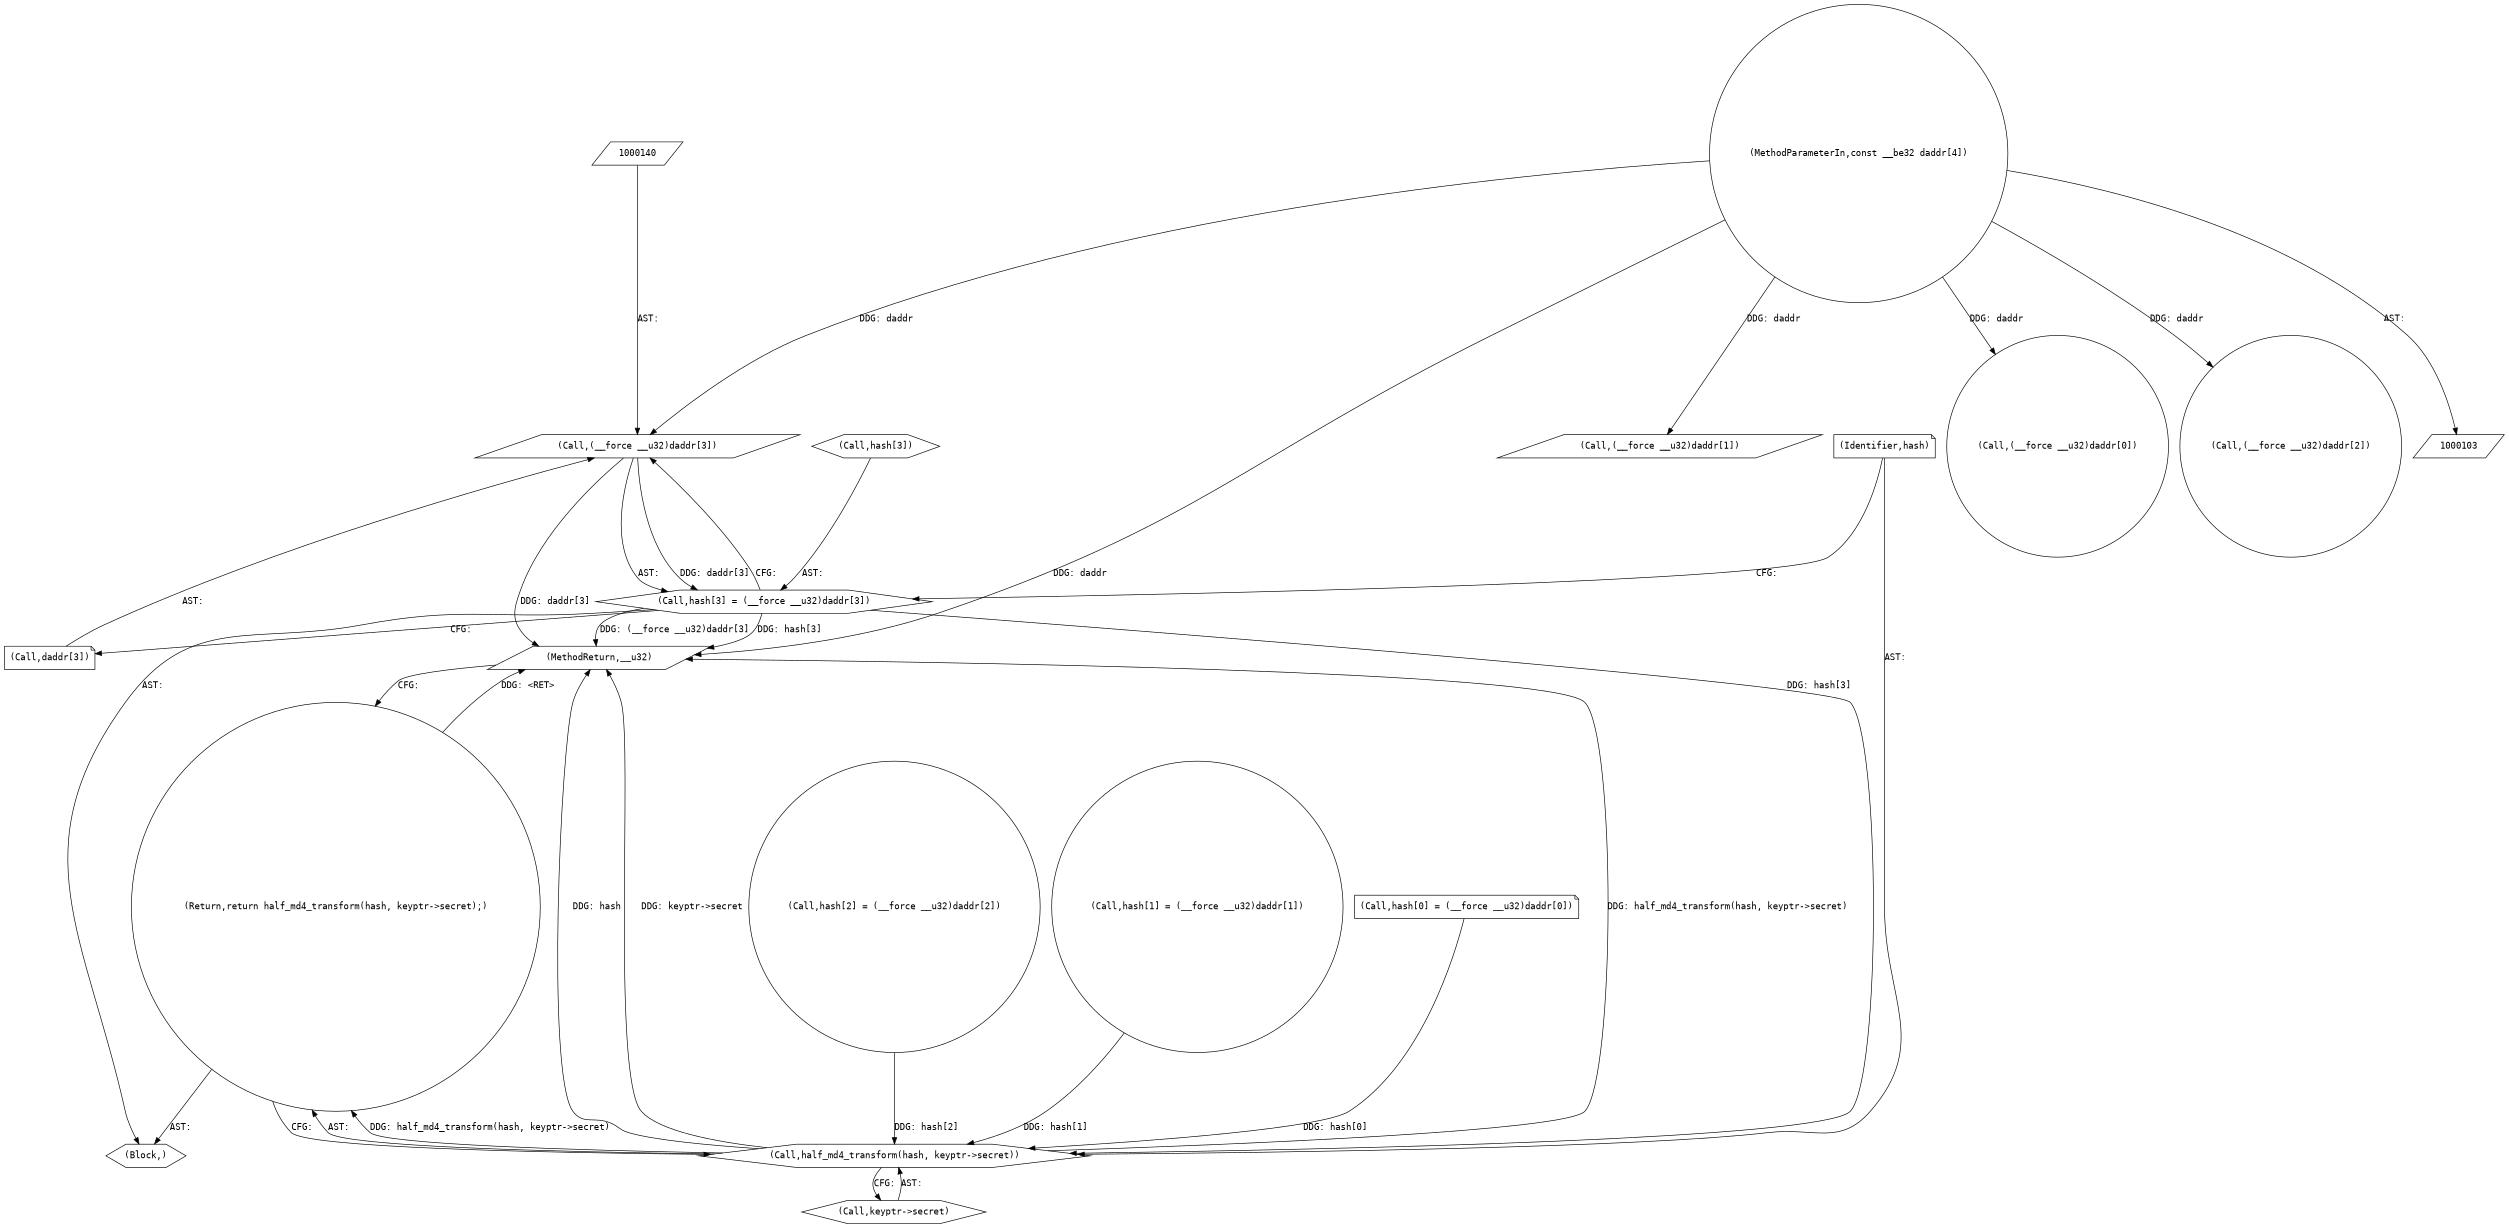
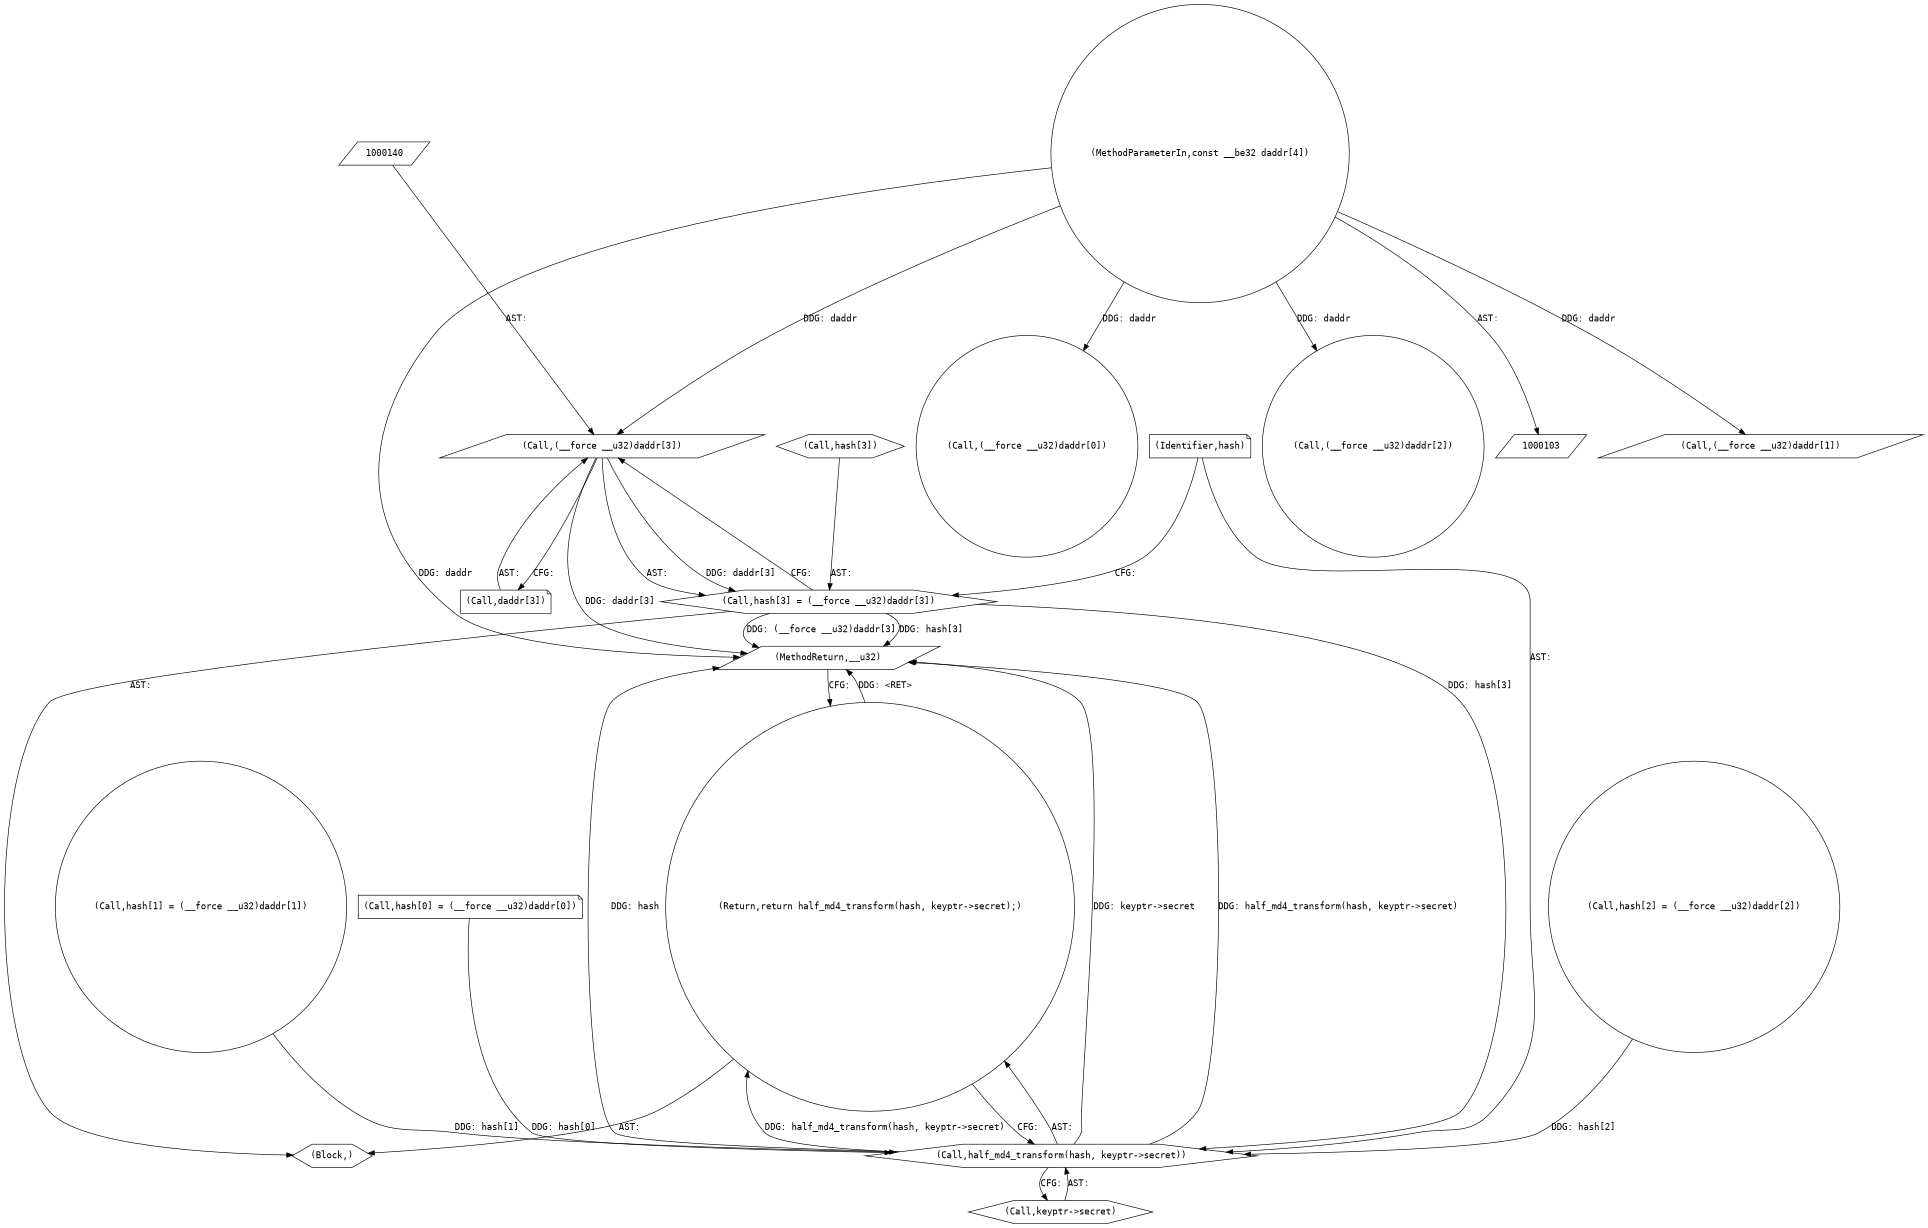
(380, 632) -> (564, 524)
